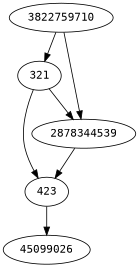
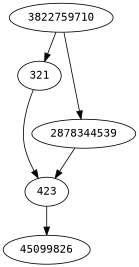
(59, 101) -> none
(47, 250) -> (47, 250)
